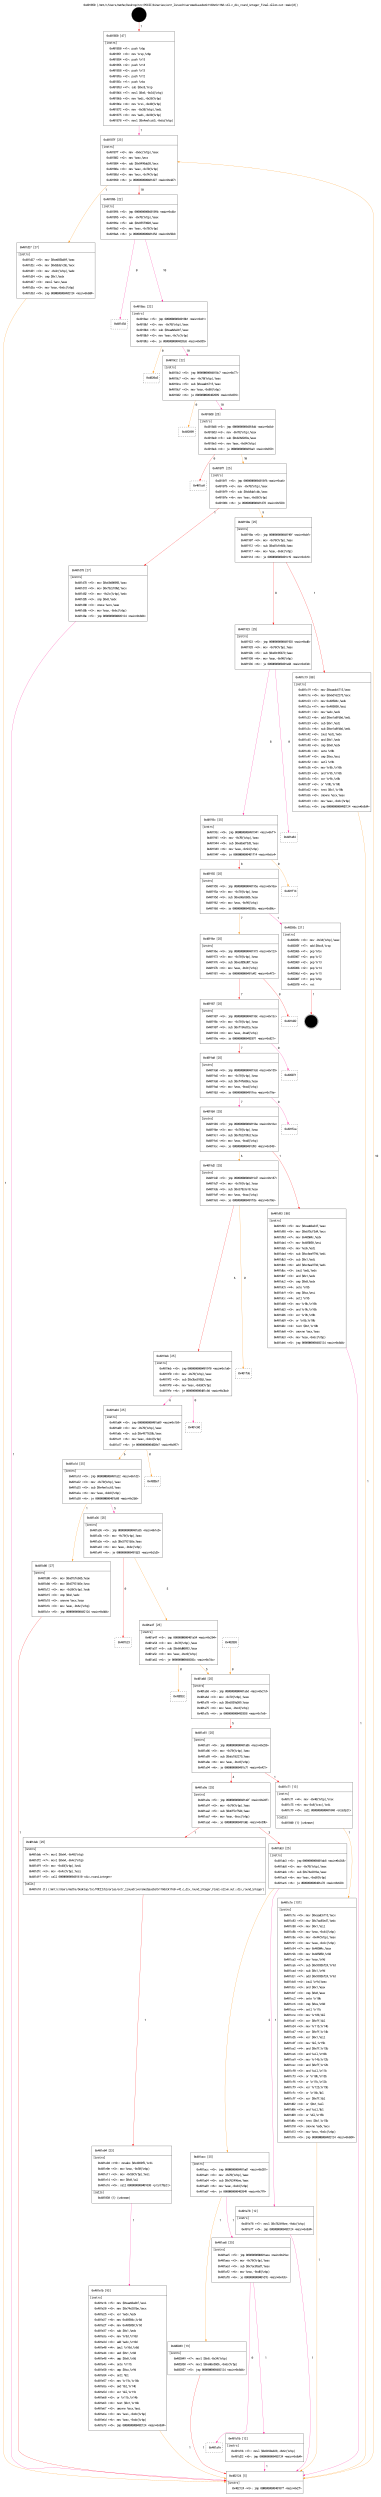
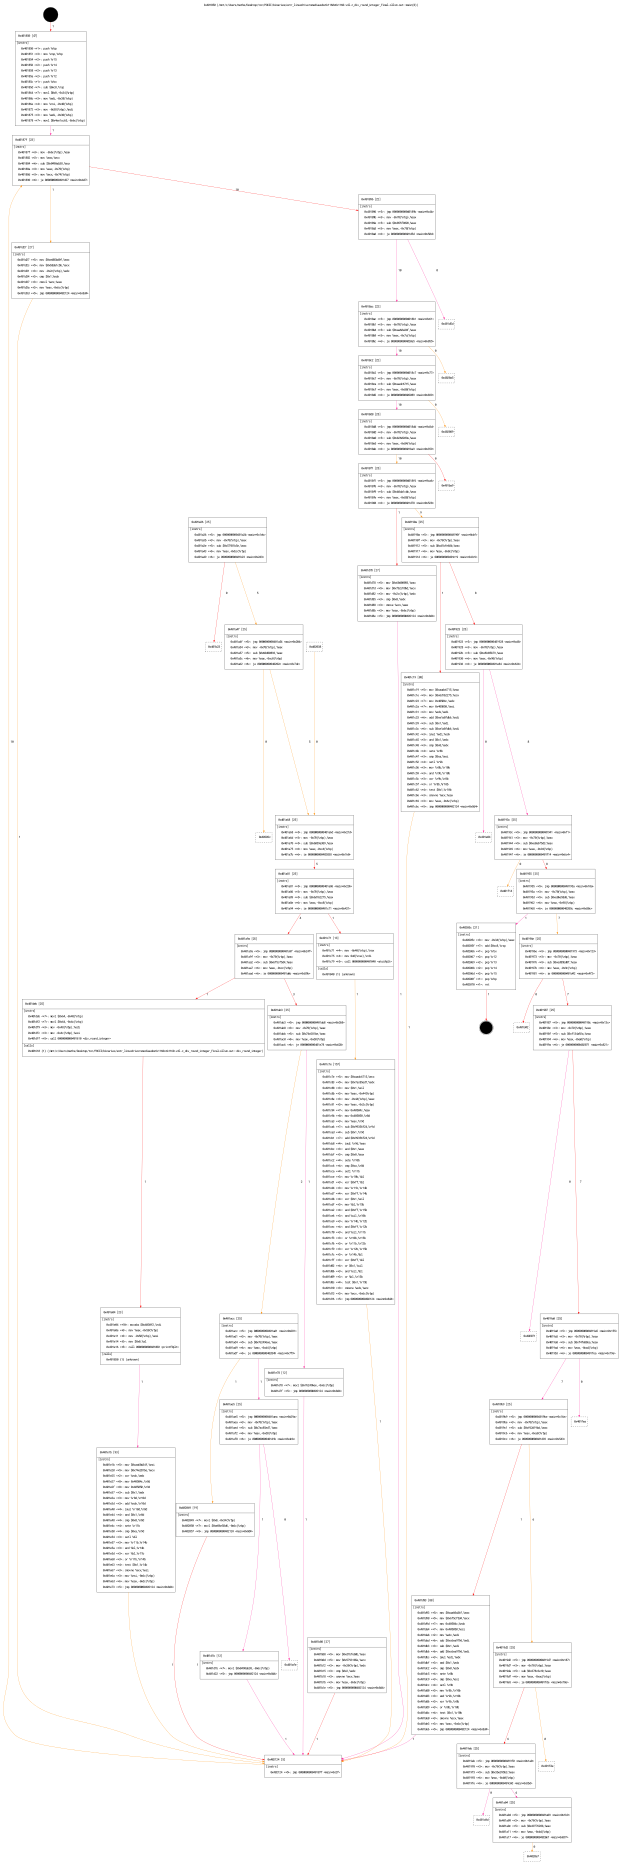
(102, 1482) -> none
